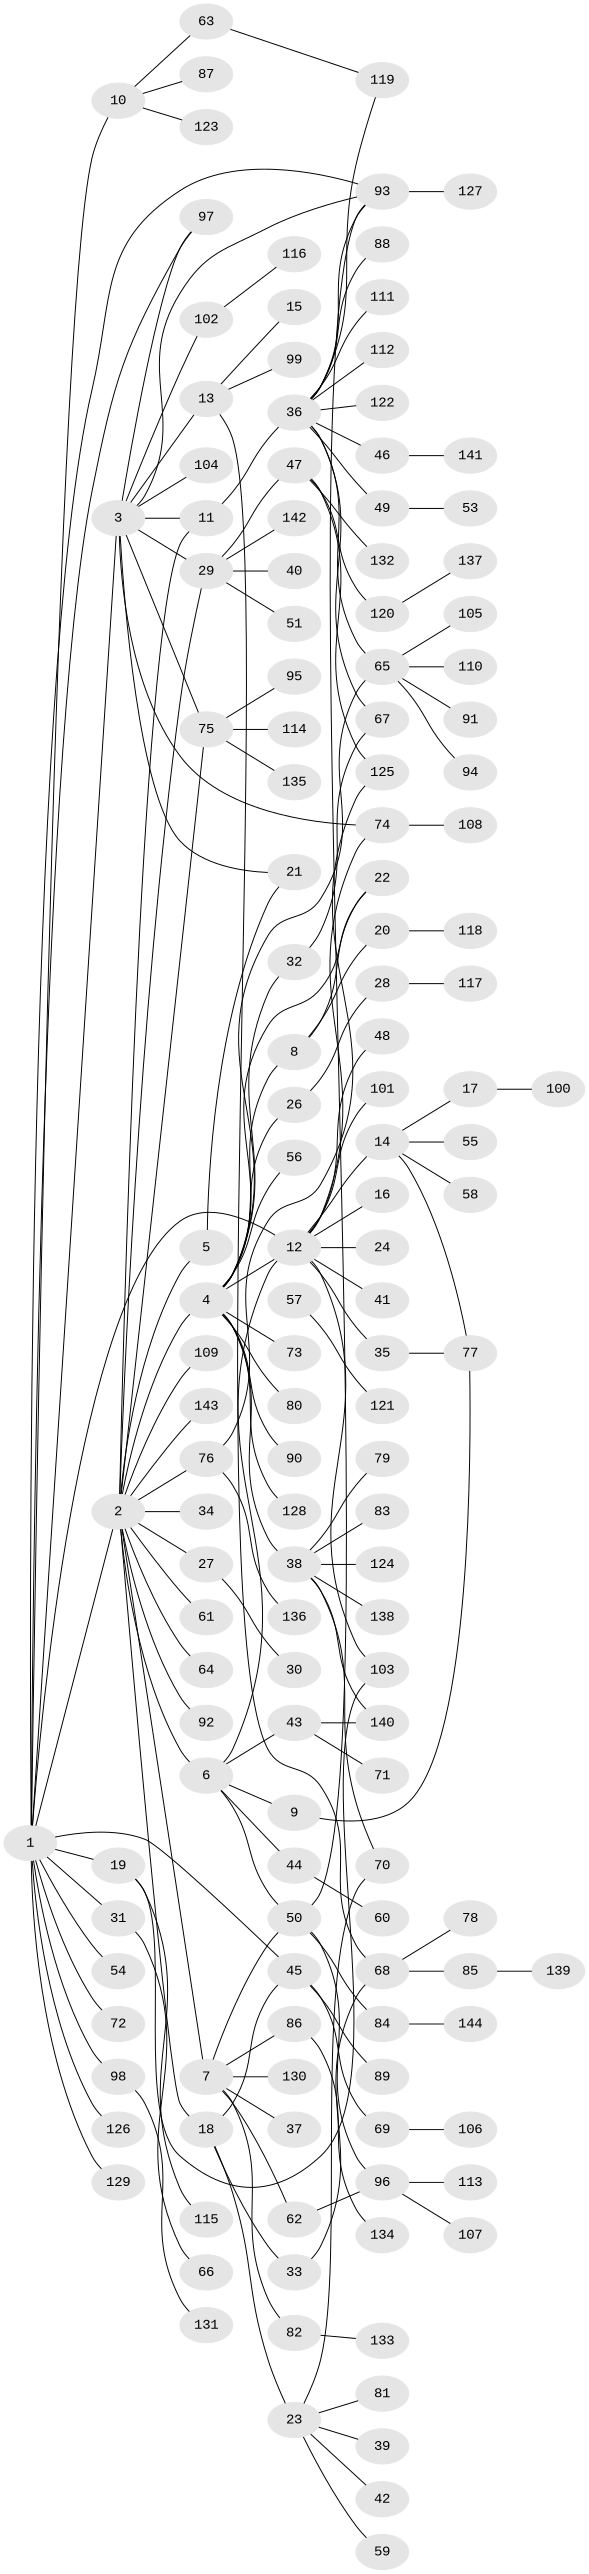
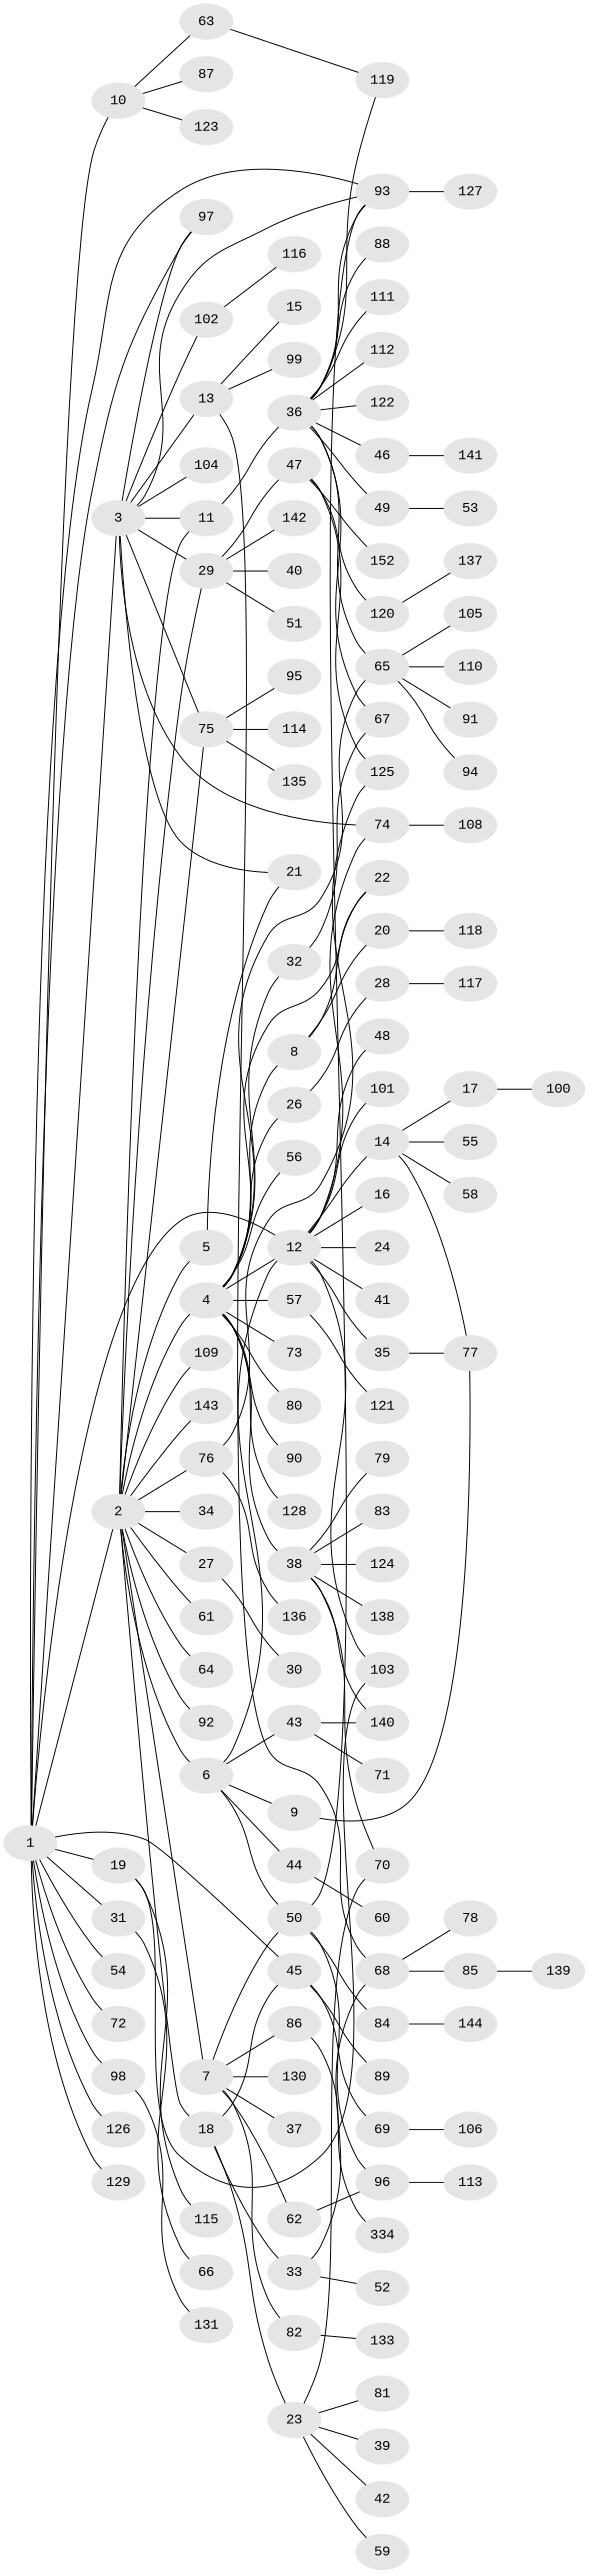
(382, 561) -> (382, 561)
none -> (252, 1300)
(382, 2235) -> (382, 2235)
(470, 2235) -> none
none -> (382, 2288)
